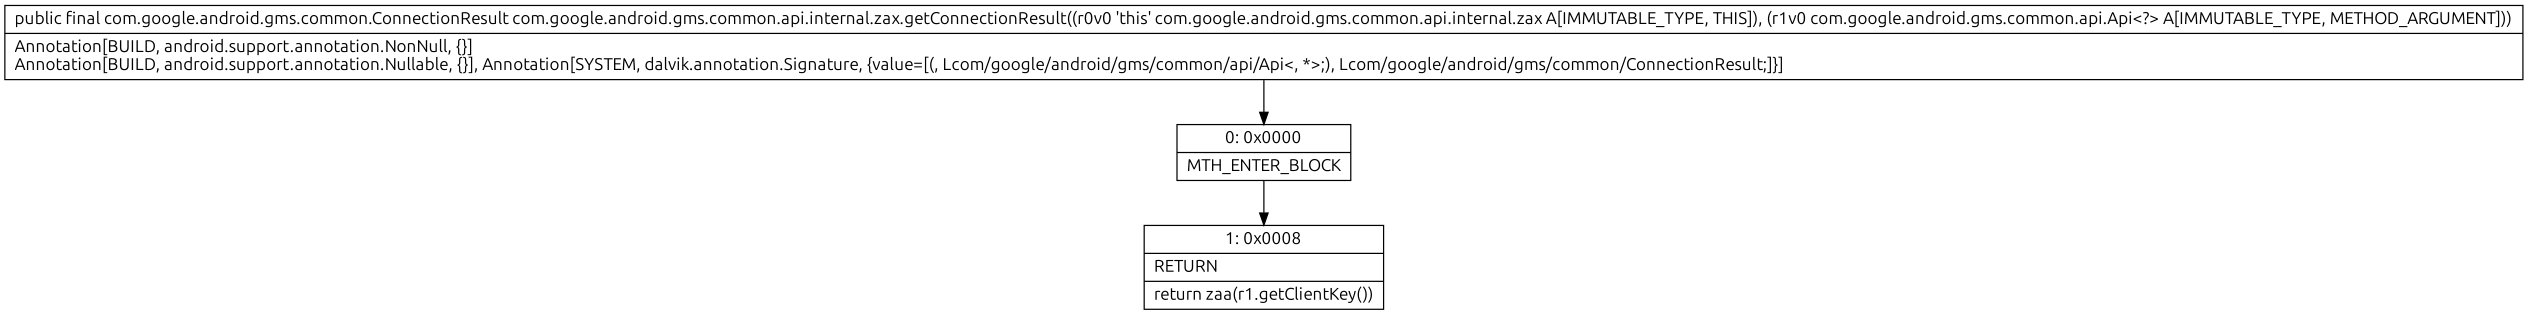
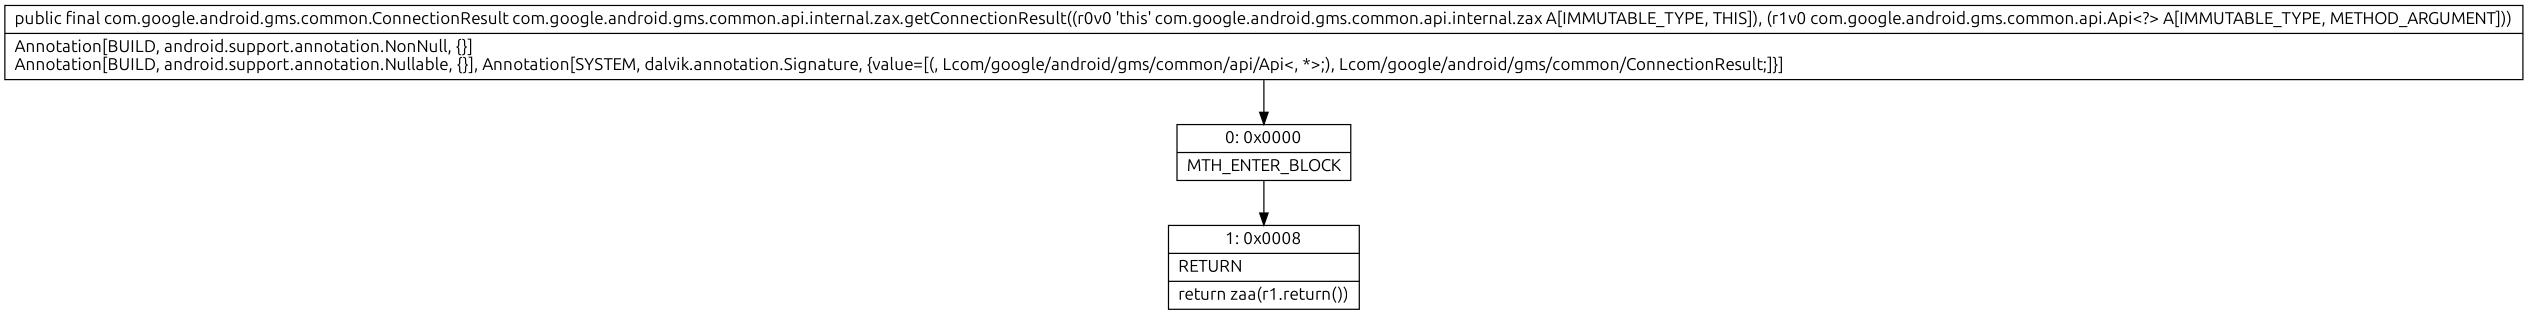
(1264, 295) -> (1264, 295)
